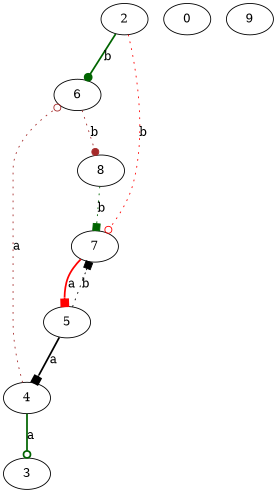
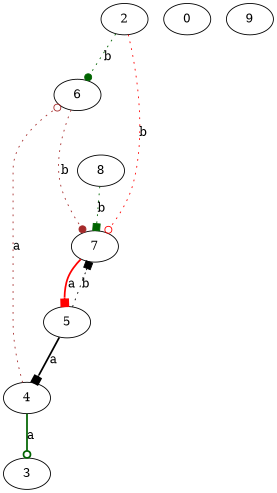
(103, 54) -> (103, 54)
(88, 129) -> (59, 170)
